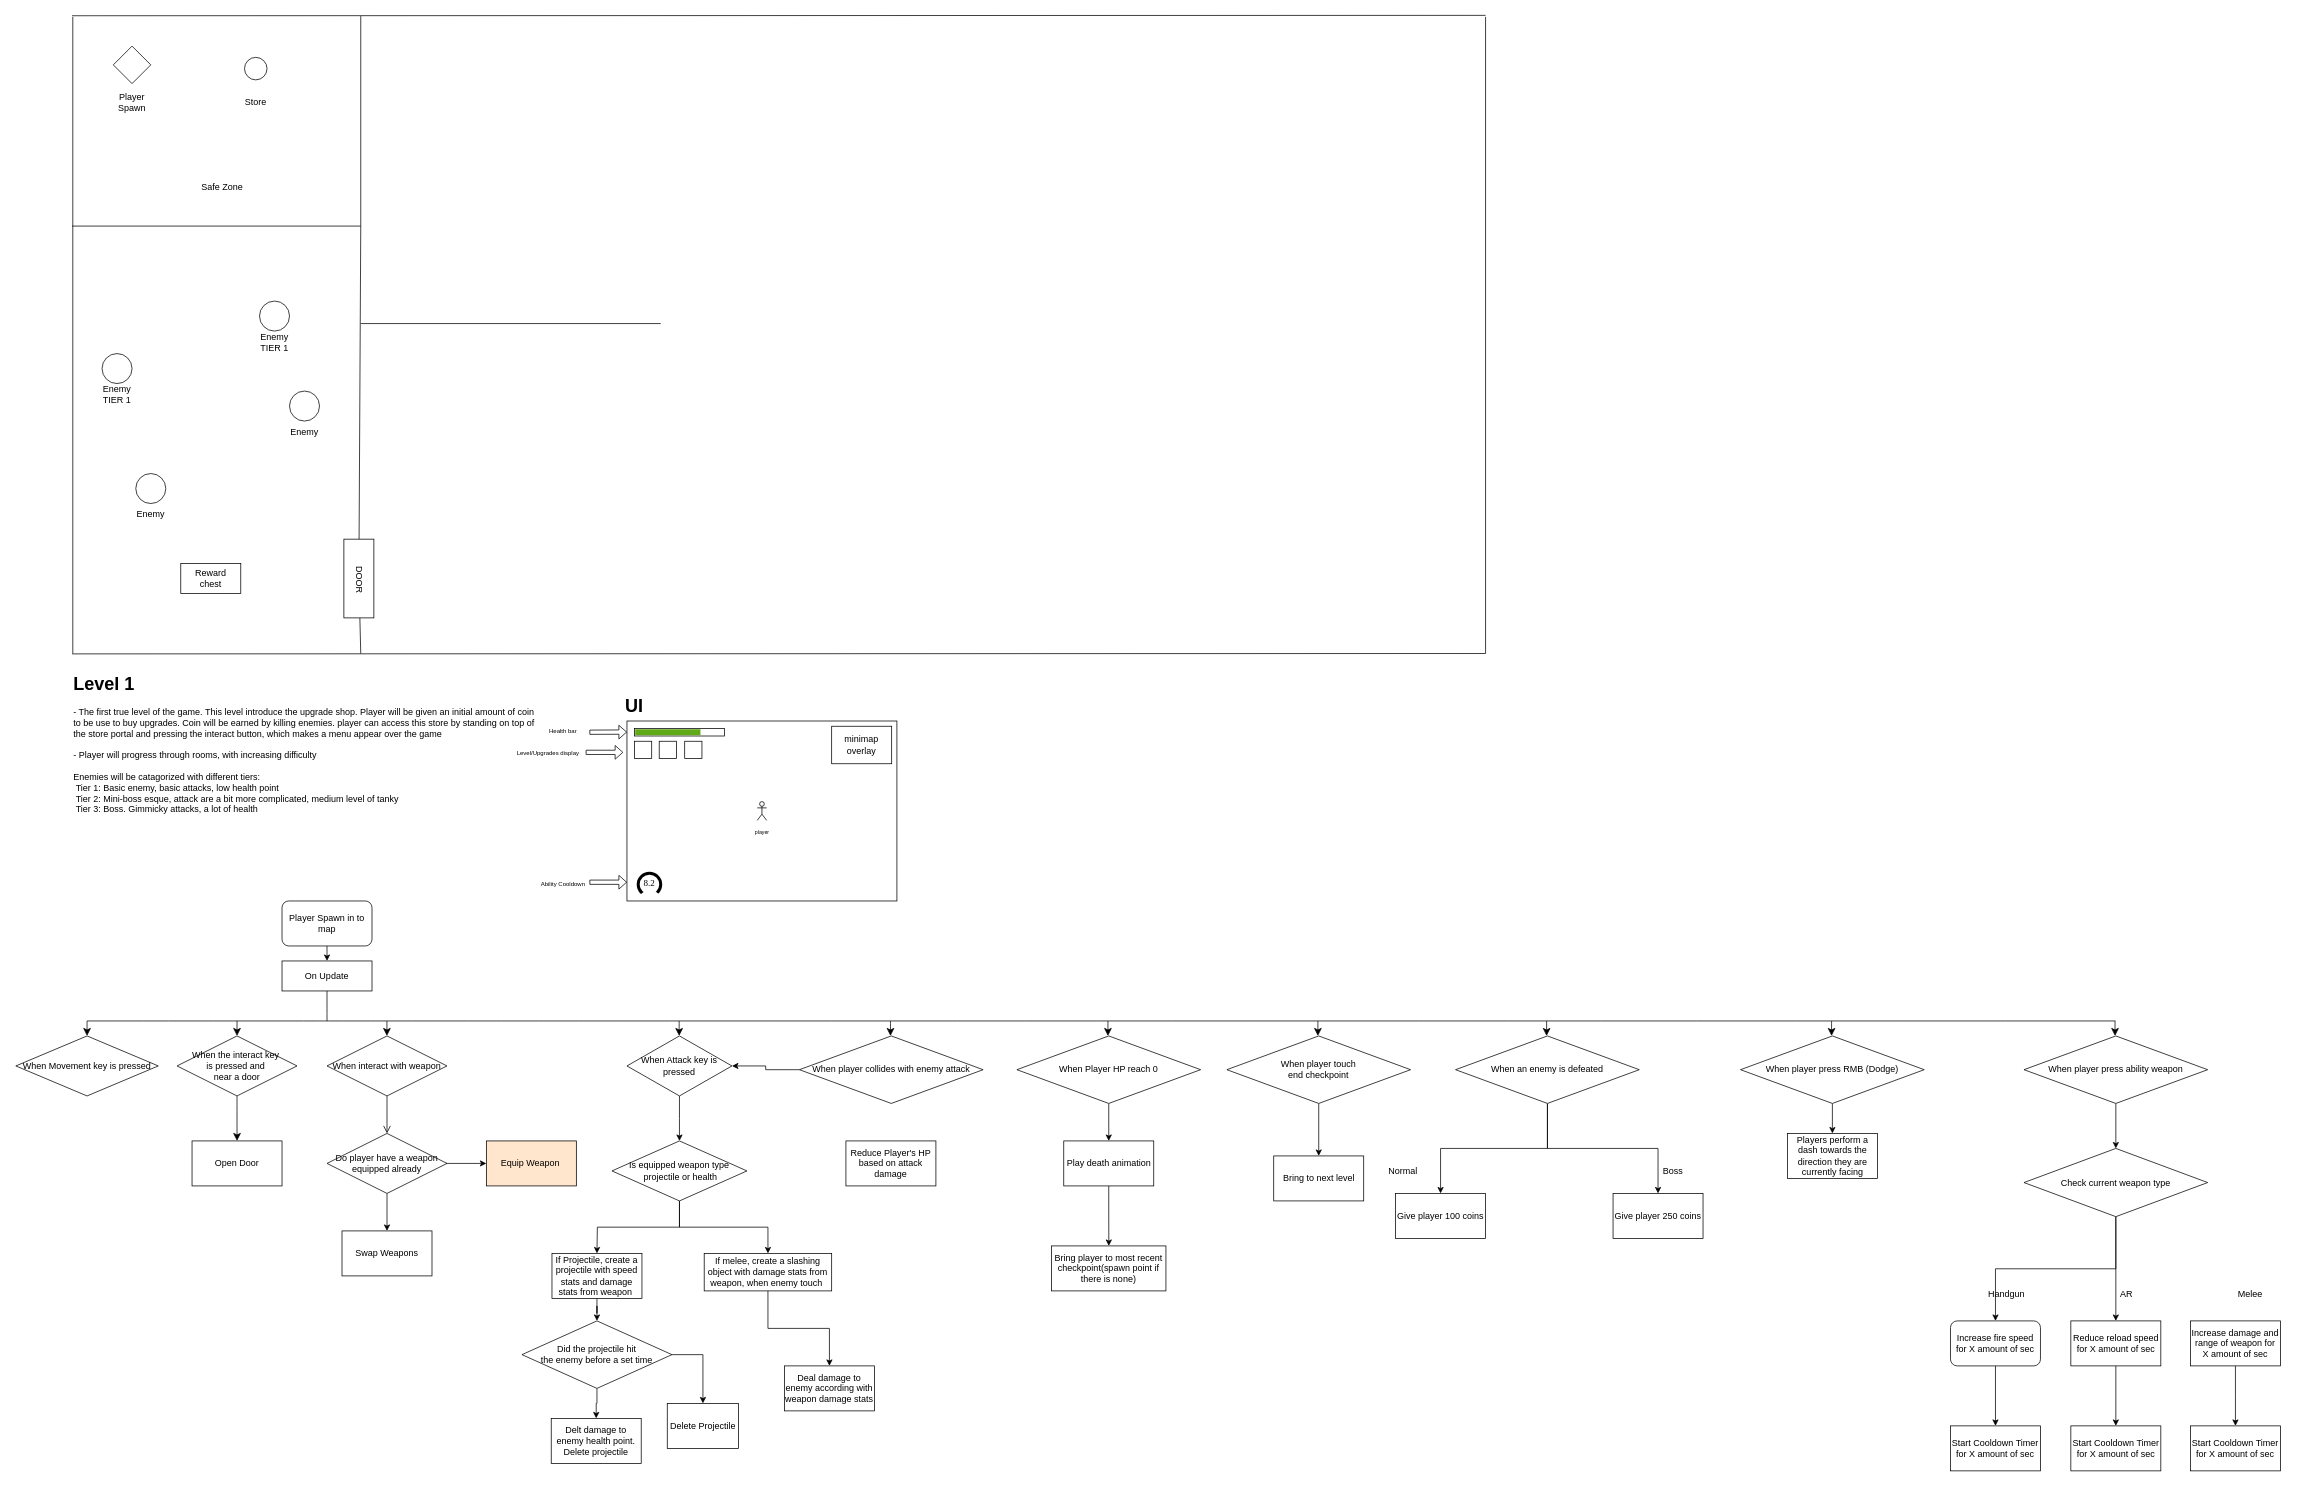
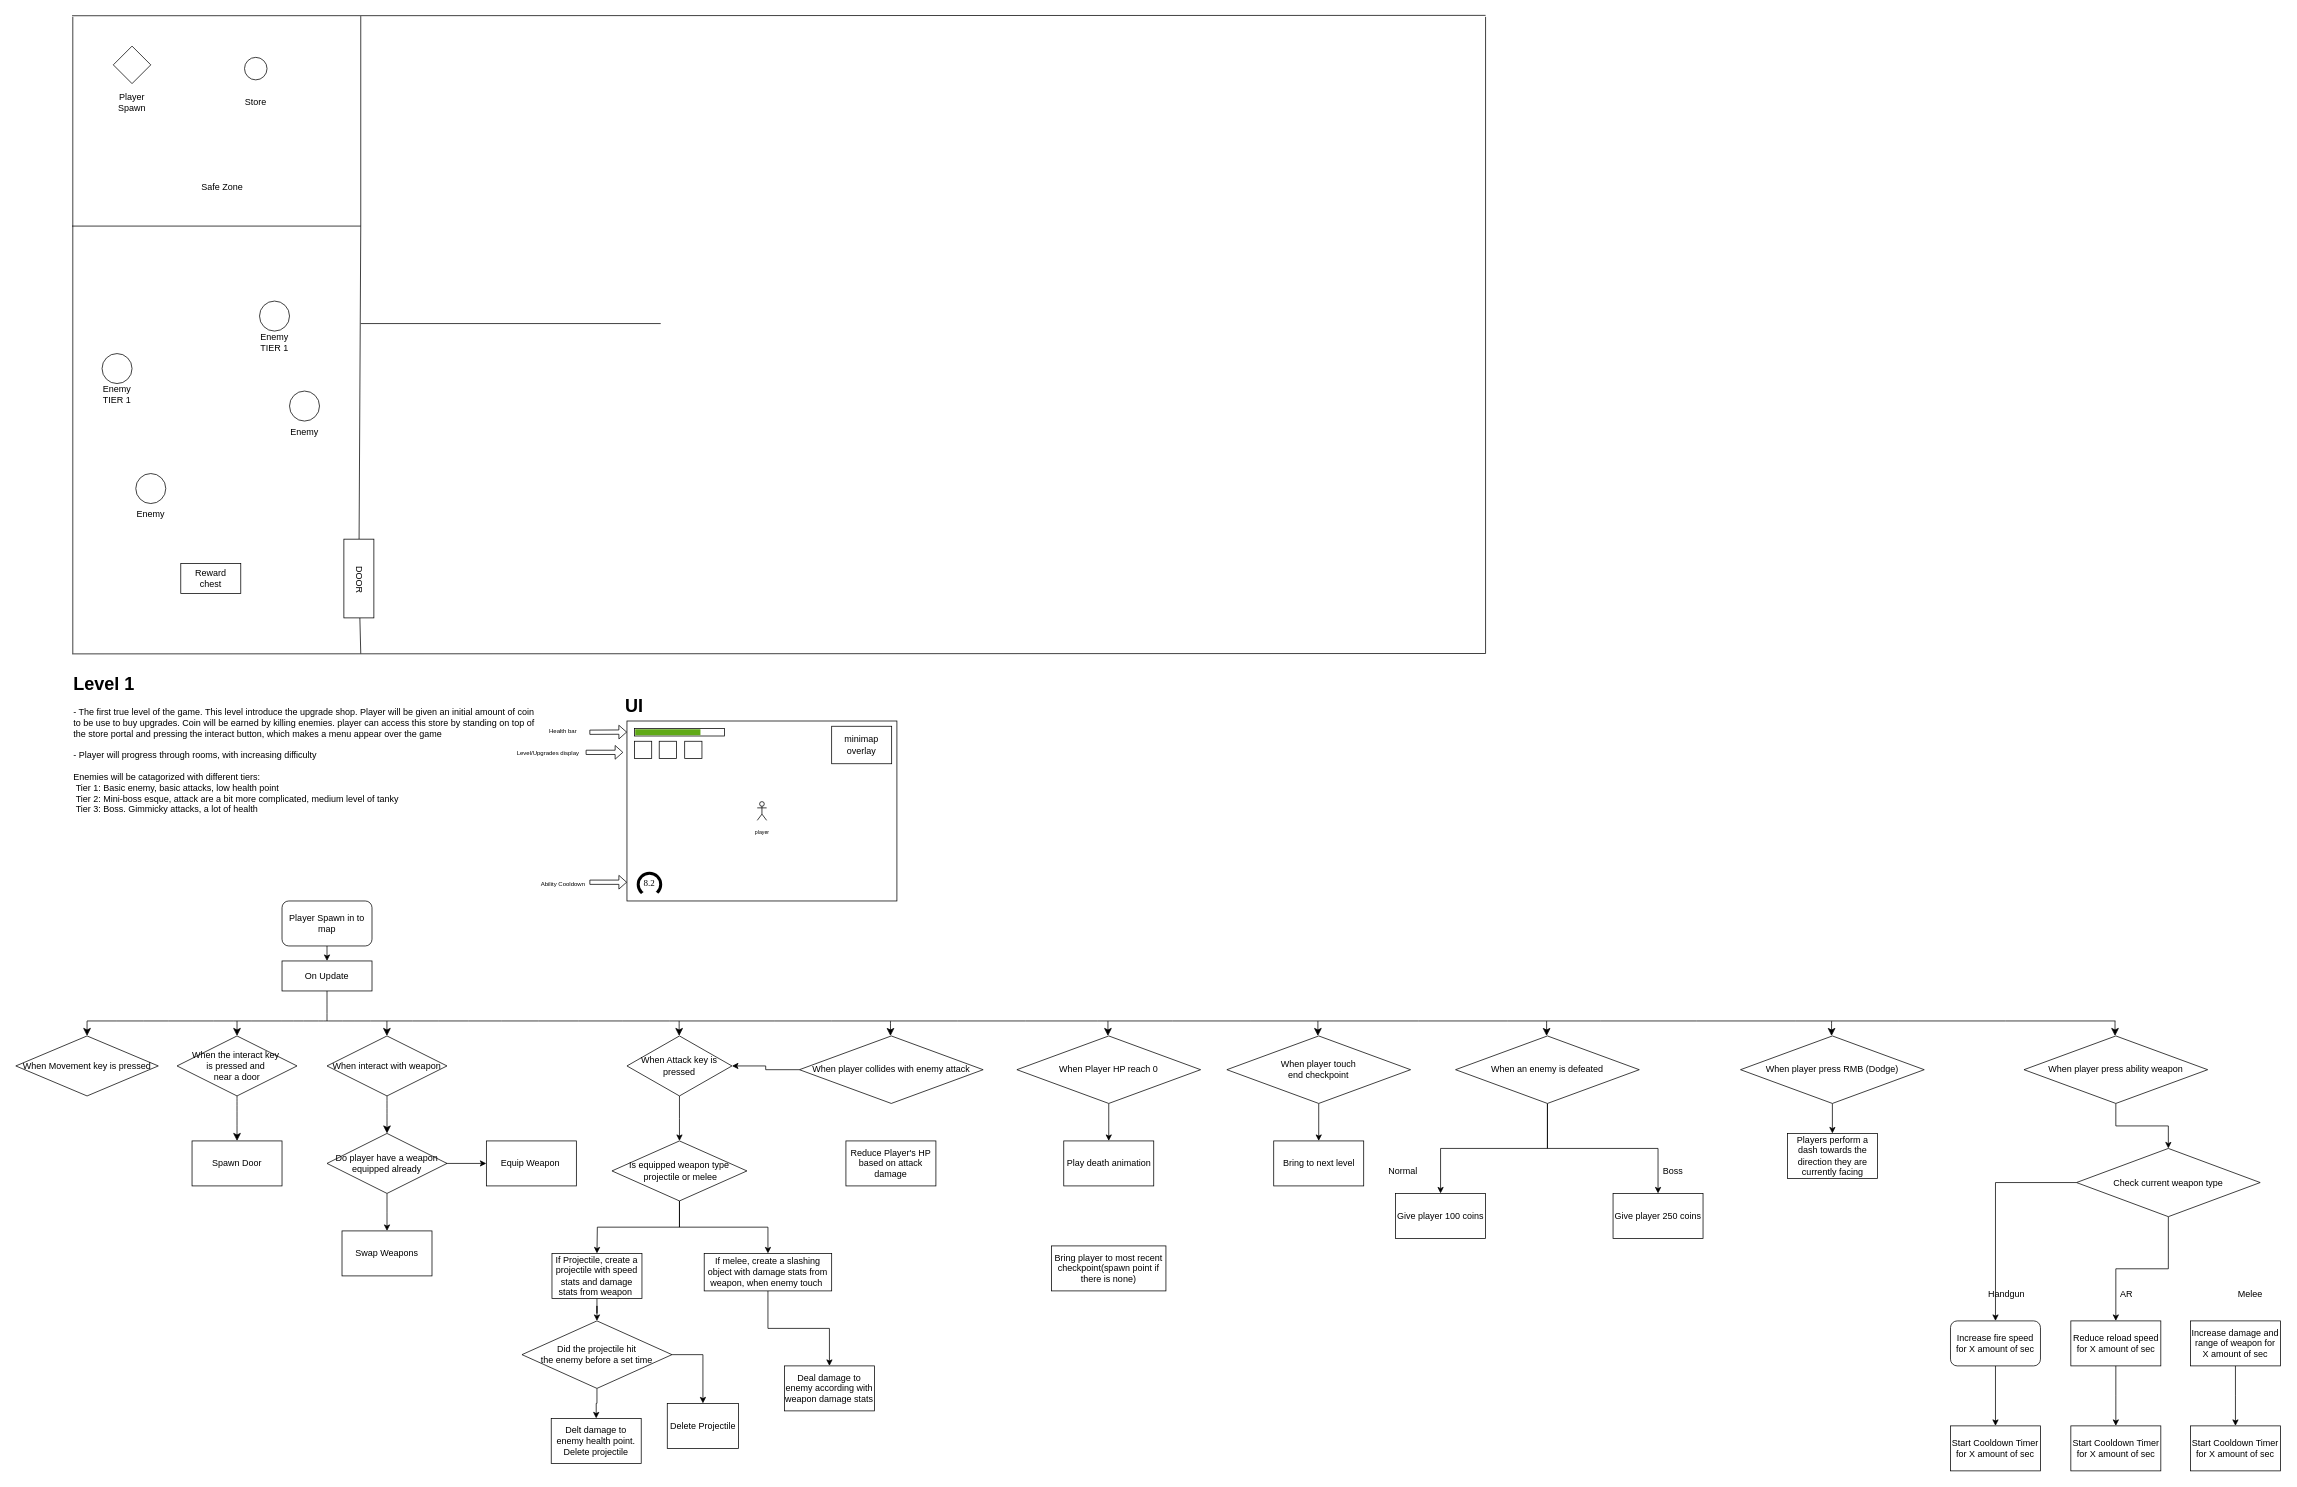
(387, 1127) -> (387, 1126)
(237, 1164) -> (237, 1164)
(531, 1164) -> (531, 1164)
(679, 1171) -> (679, 1171)
(1319, 1179) -> (1319, 1164)
(2116, 1183) -> (2168, 1183)
(1109, 1213) -> none
